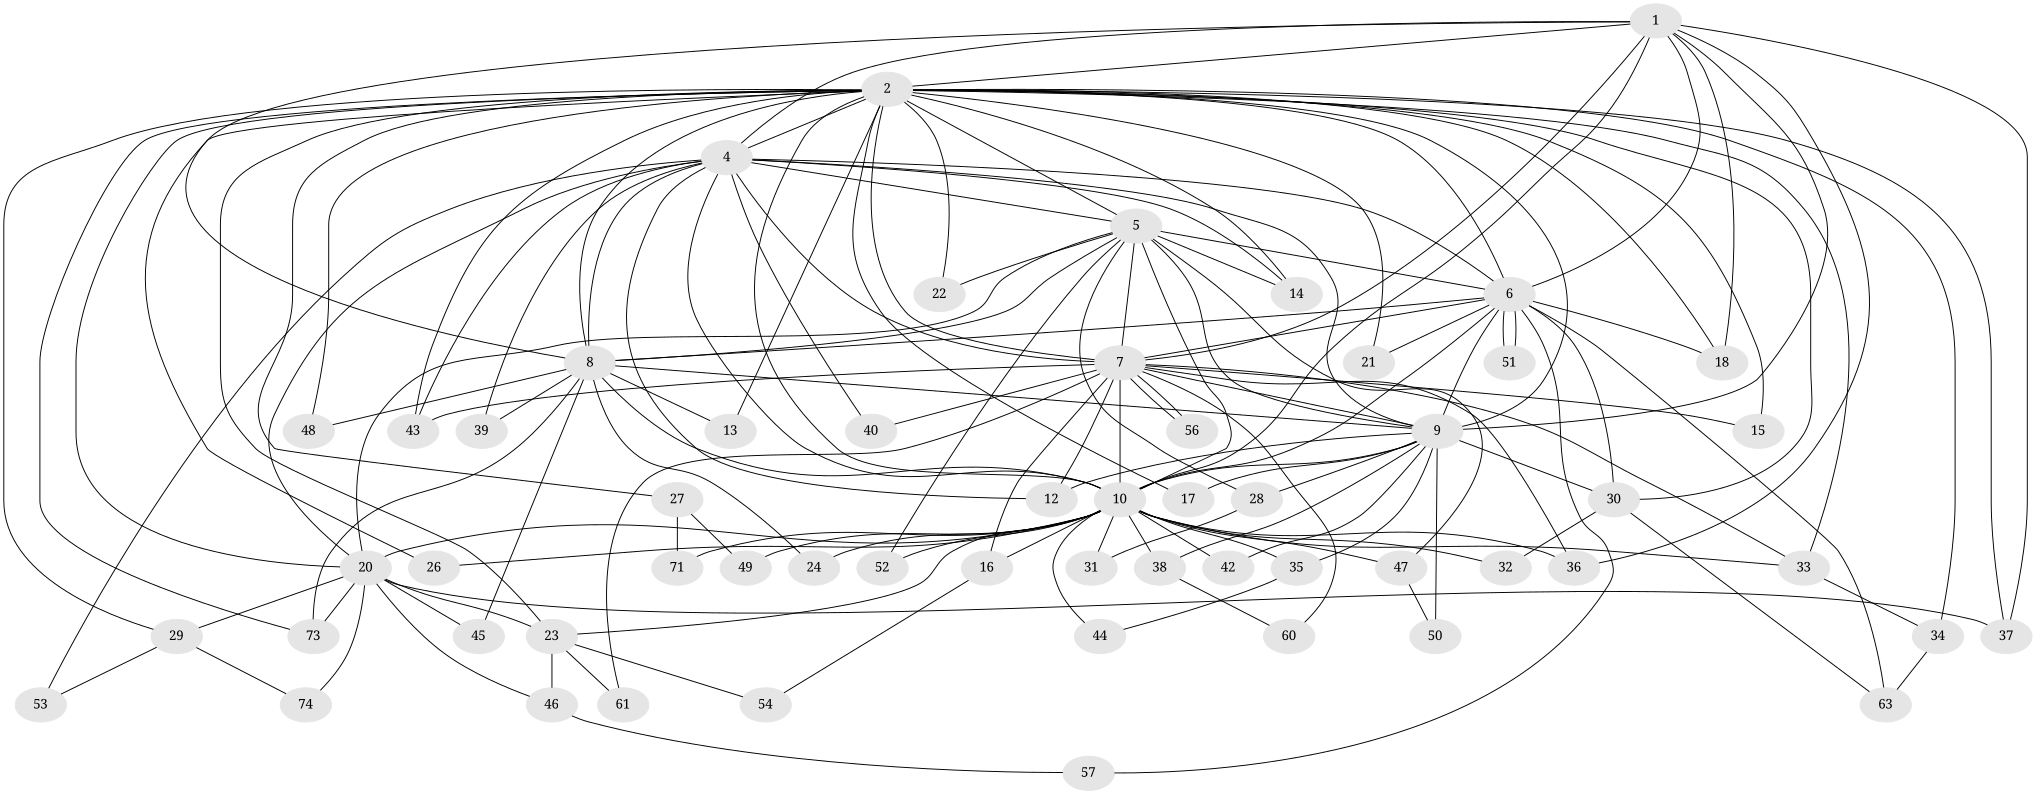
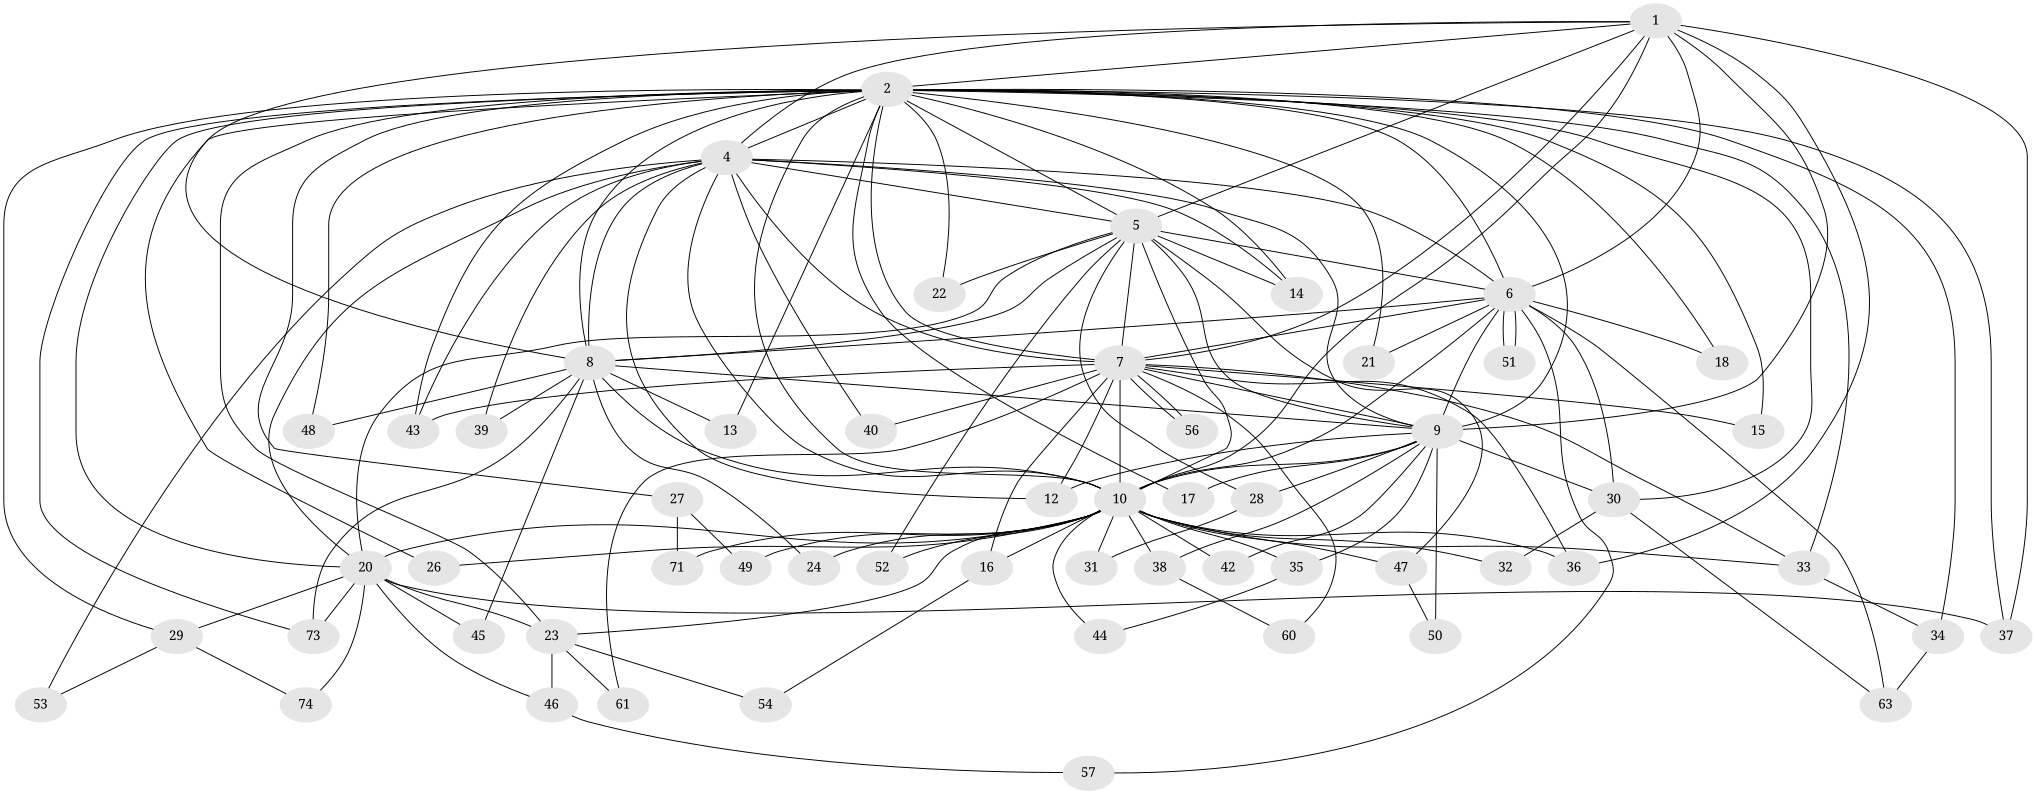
(1730, 174) -> (1360, 137)
